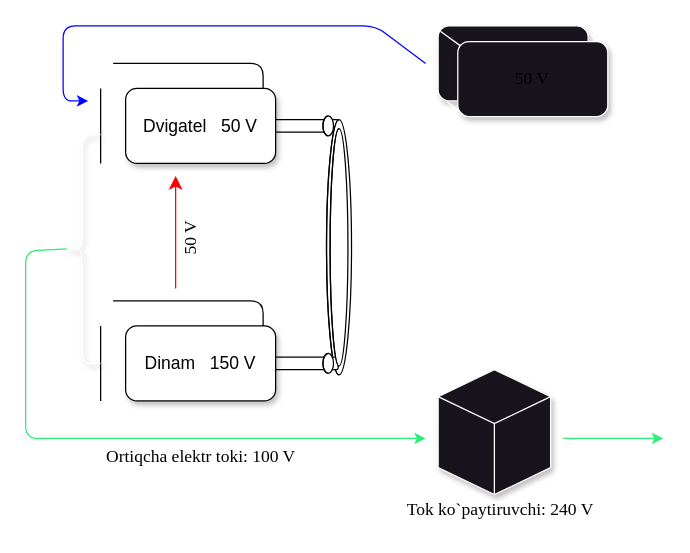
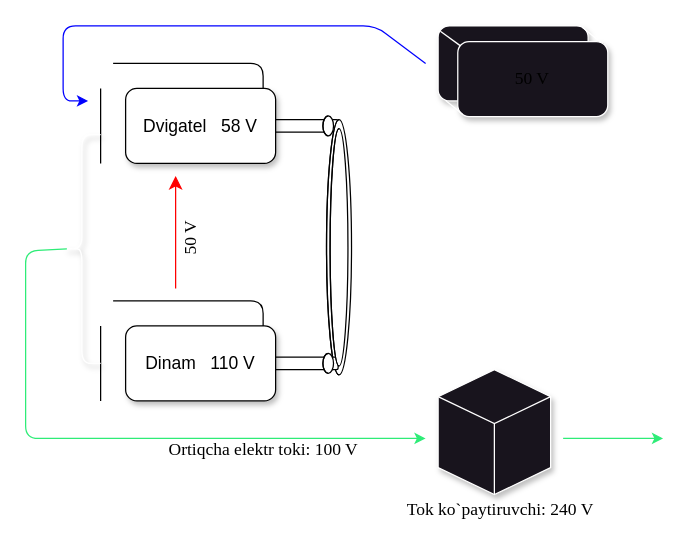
(201, 126) -> (201, 126)
(201, 363) -> (201, 363)
(201, 457) -> (263, 451)
